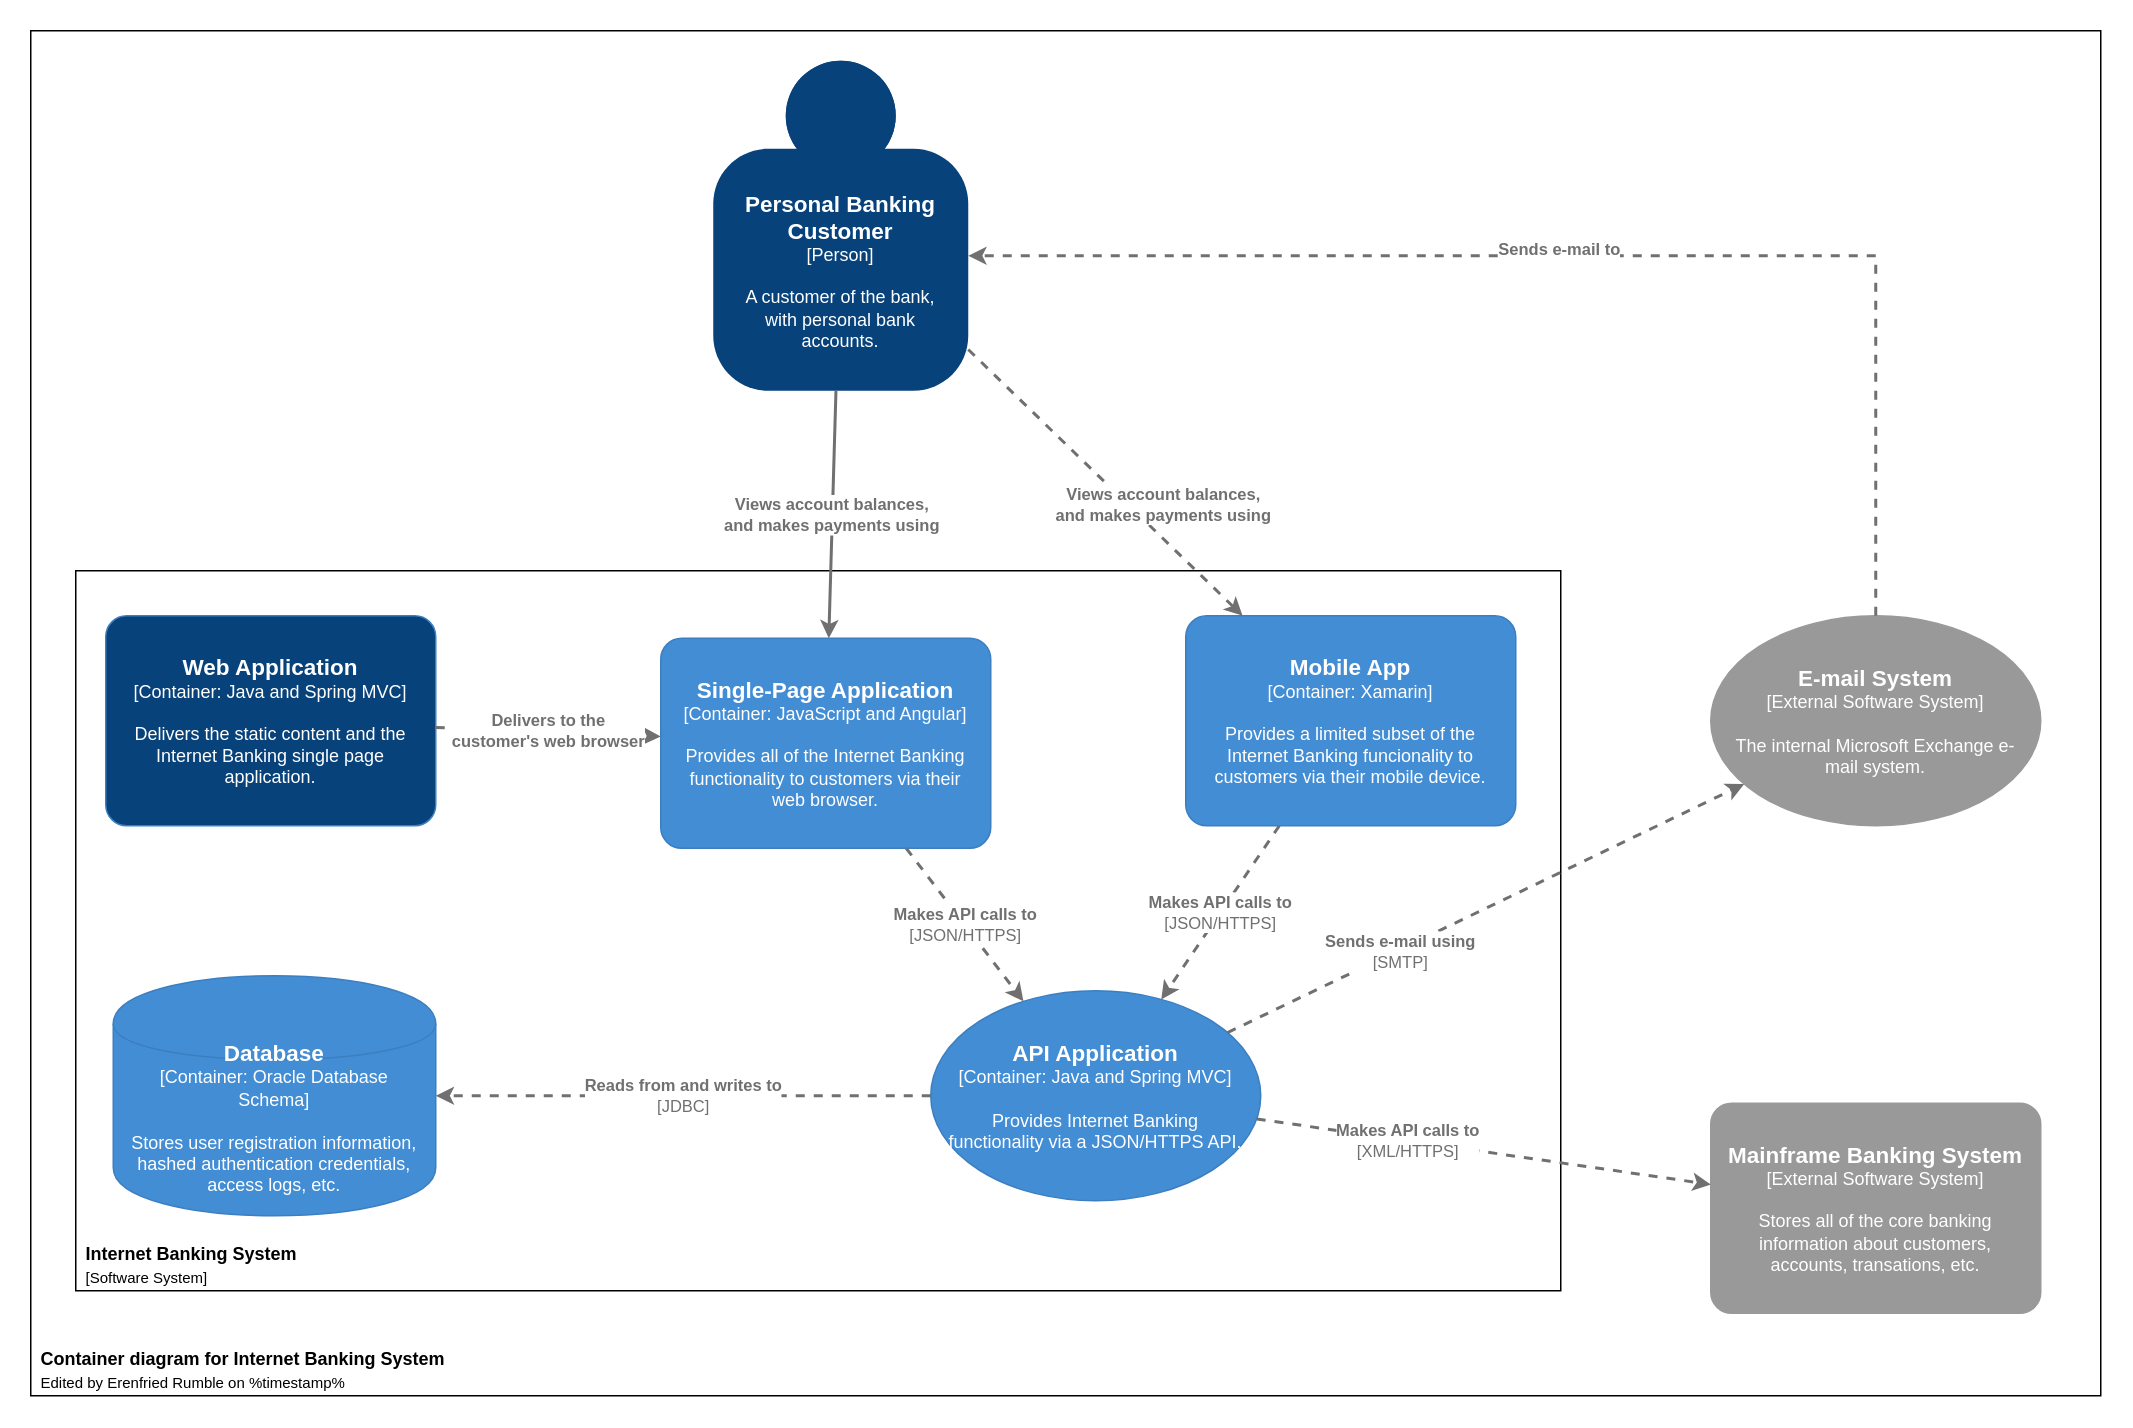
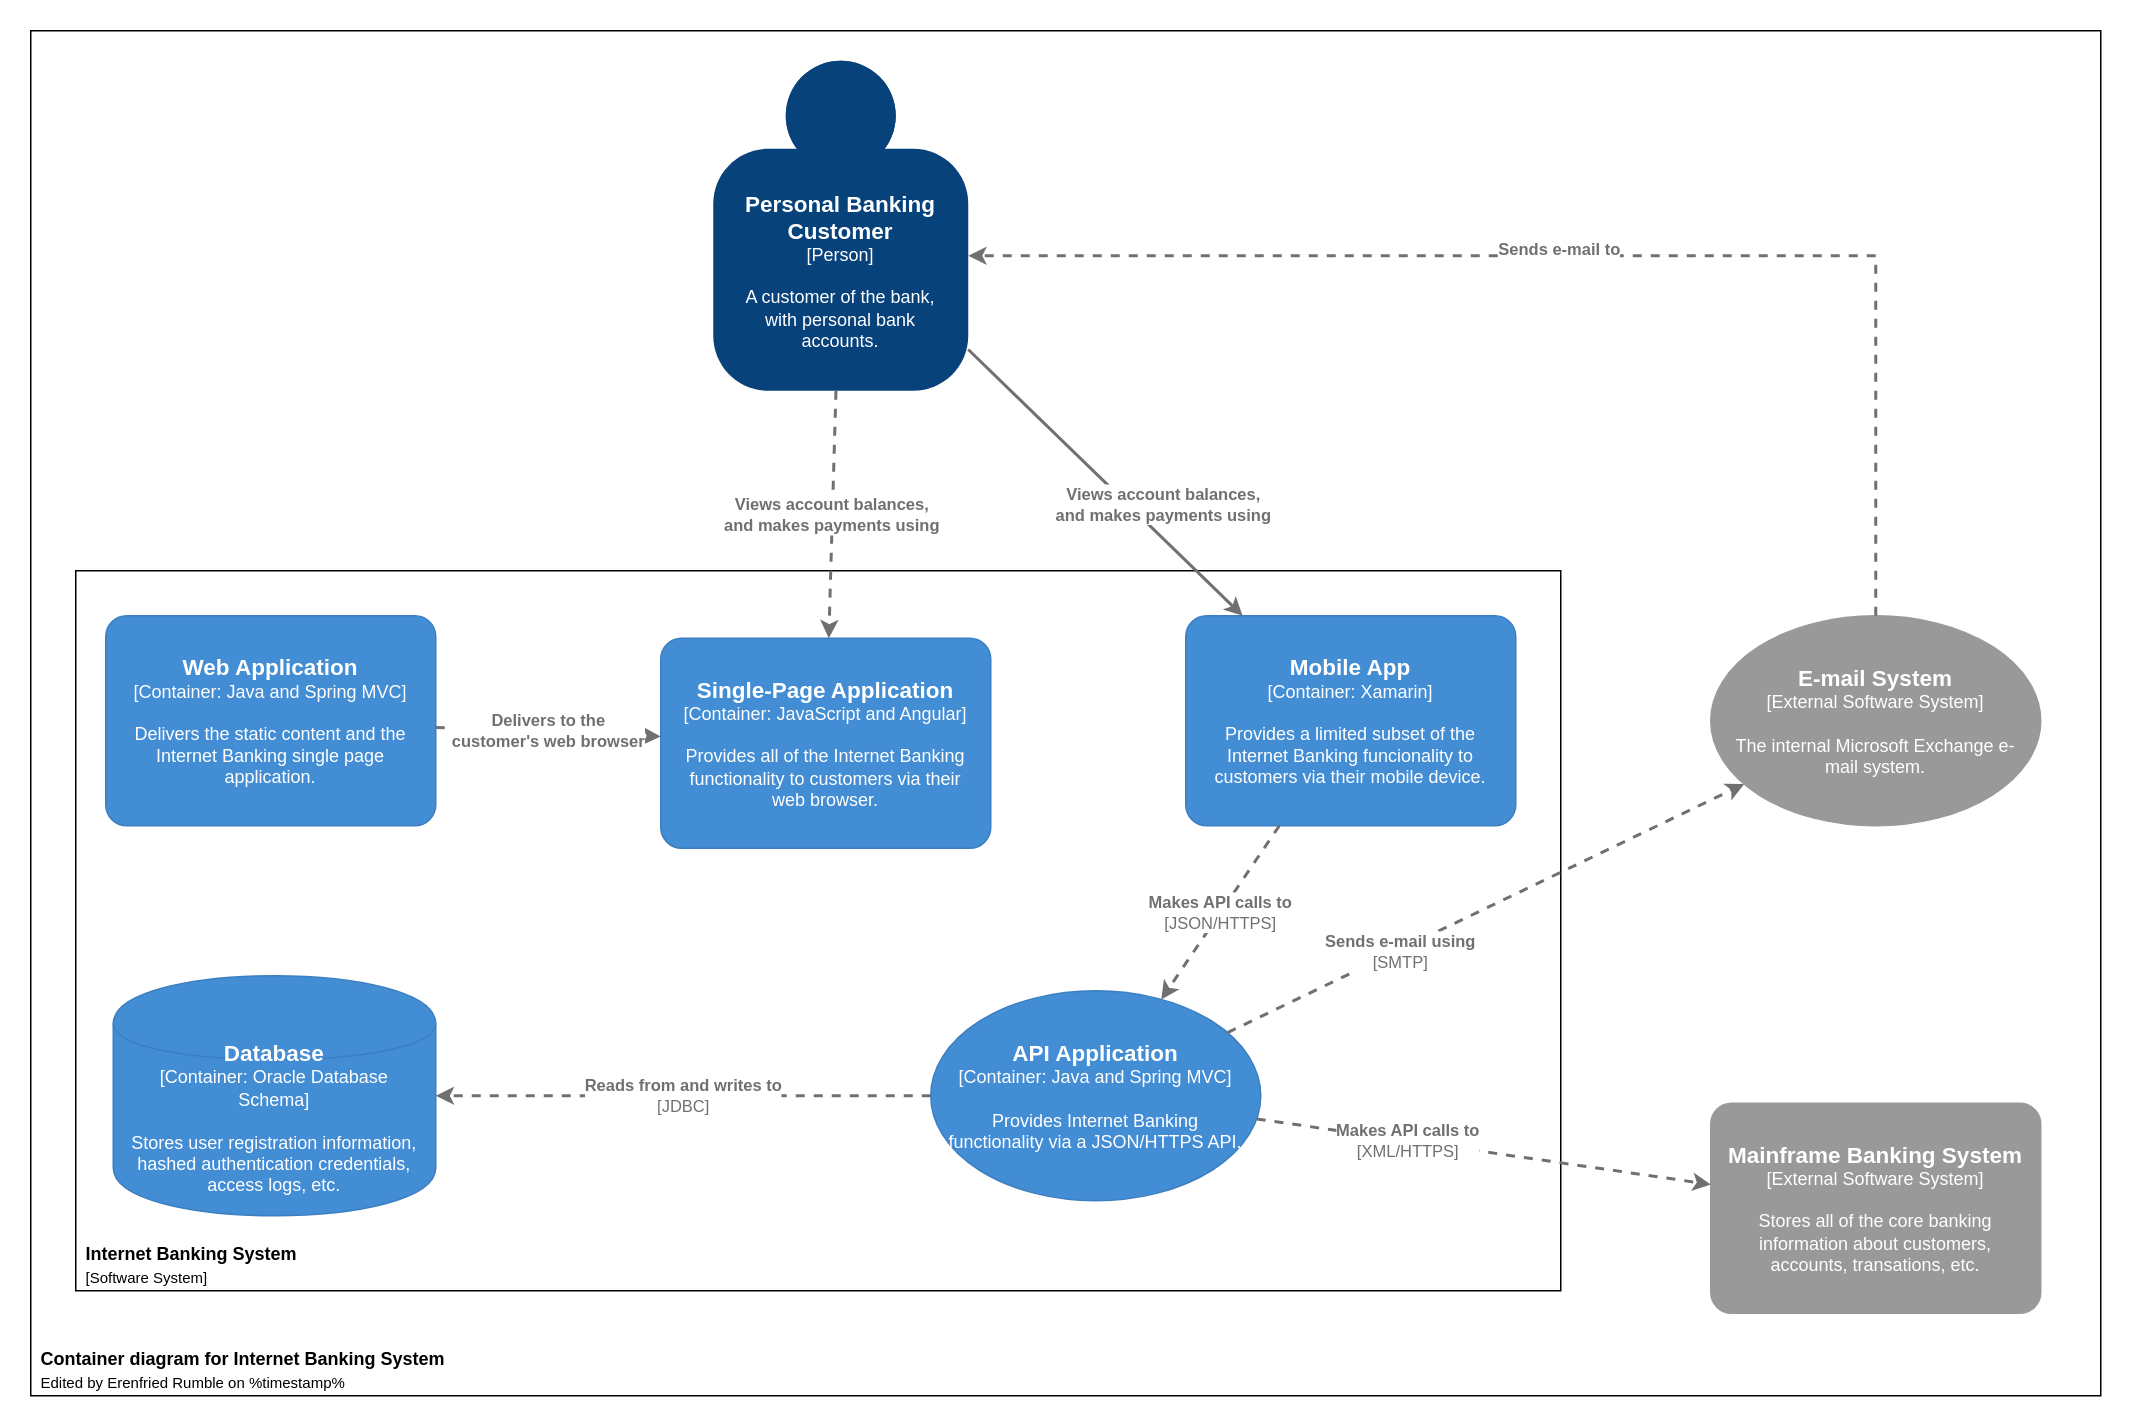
(1040, 419) -> (1040, 419)
(834, 446) -> (834, 446)
(271, 721) -> (271, 721)
(993, 961) -> none
